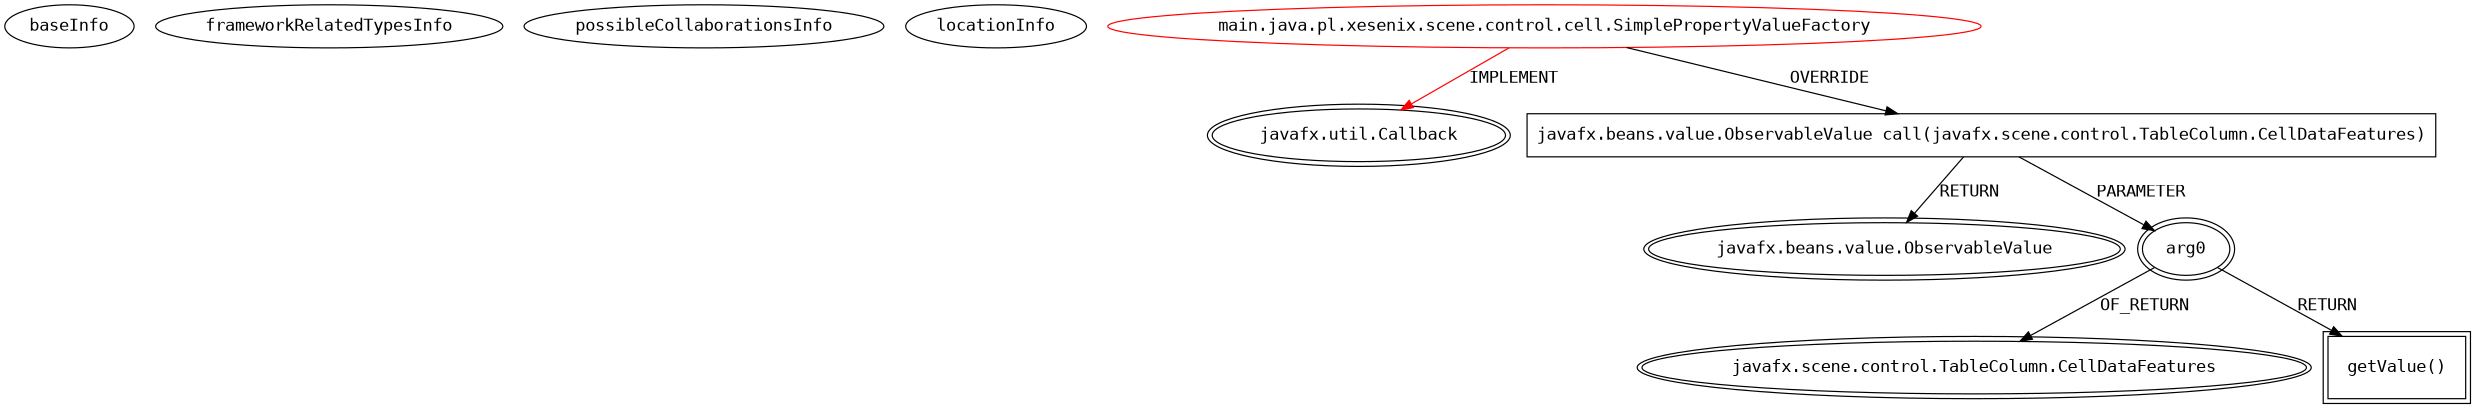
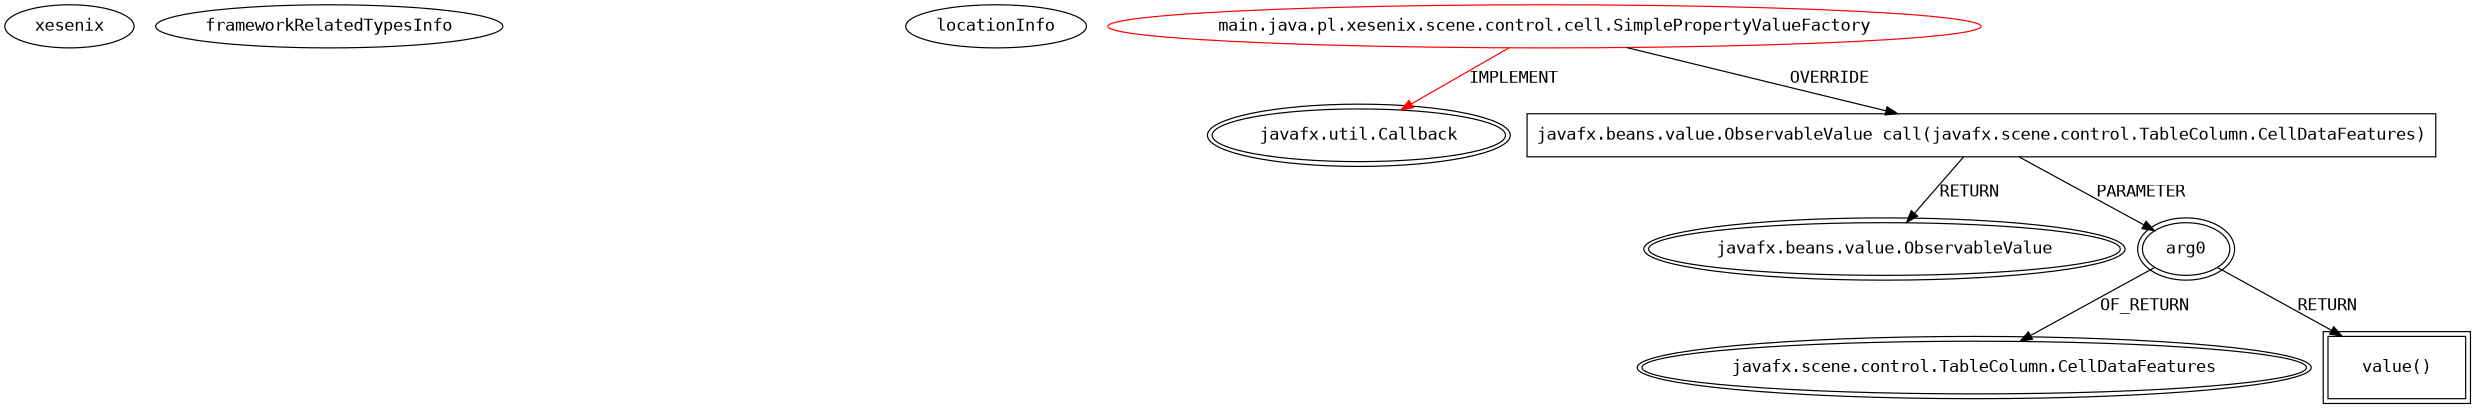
(69, 26) -> (69, 26)
(704, 26) -> none
(2397, 368) -> (2397, 368)
